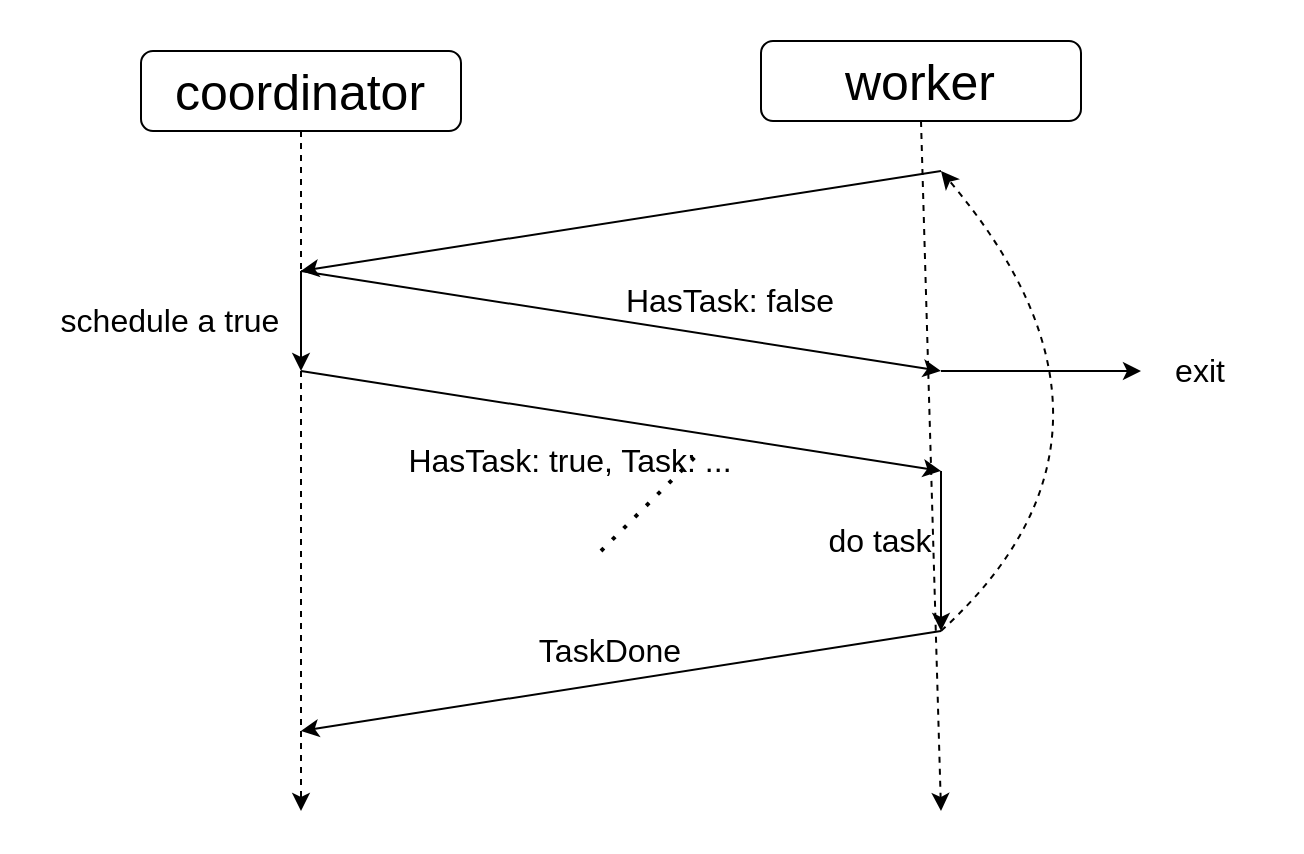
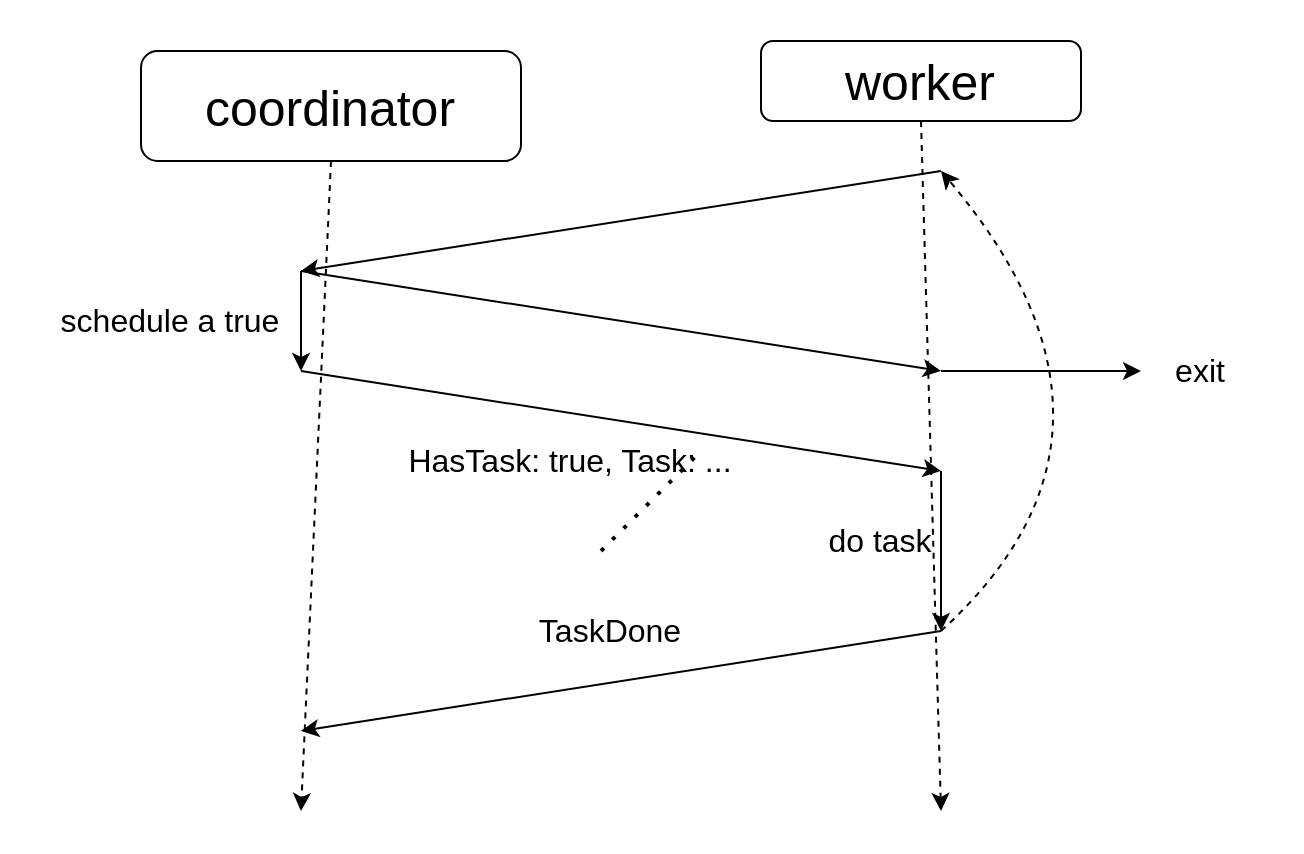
(301, 91) -> (331, 106)
(731, 301) -> none
(611, 651) -> (611, 631)
